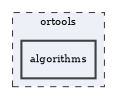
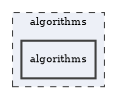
(58, 22) -> (58, 22)
